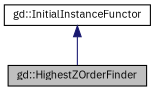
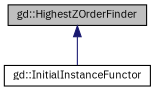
(77, 51) -> (77, 51)
